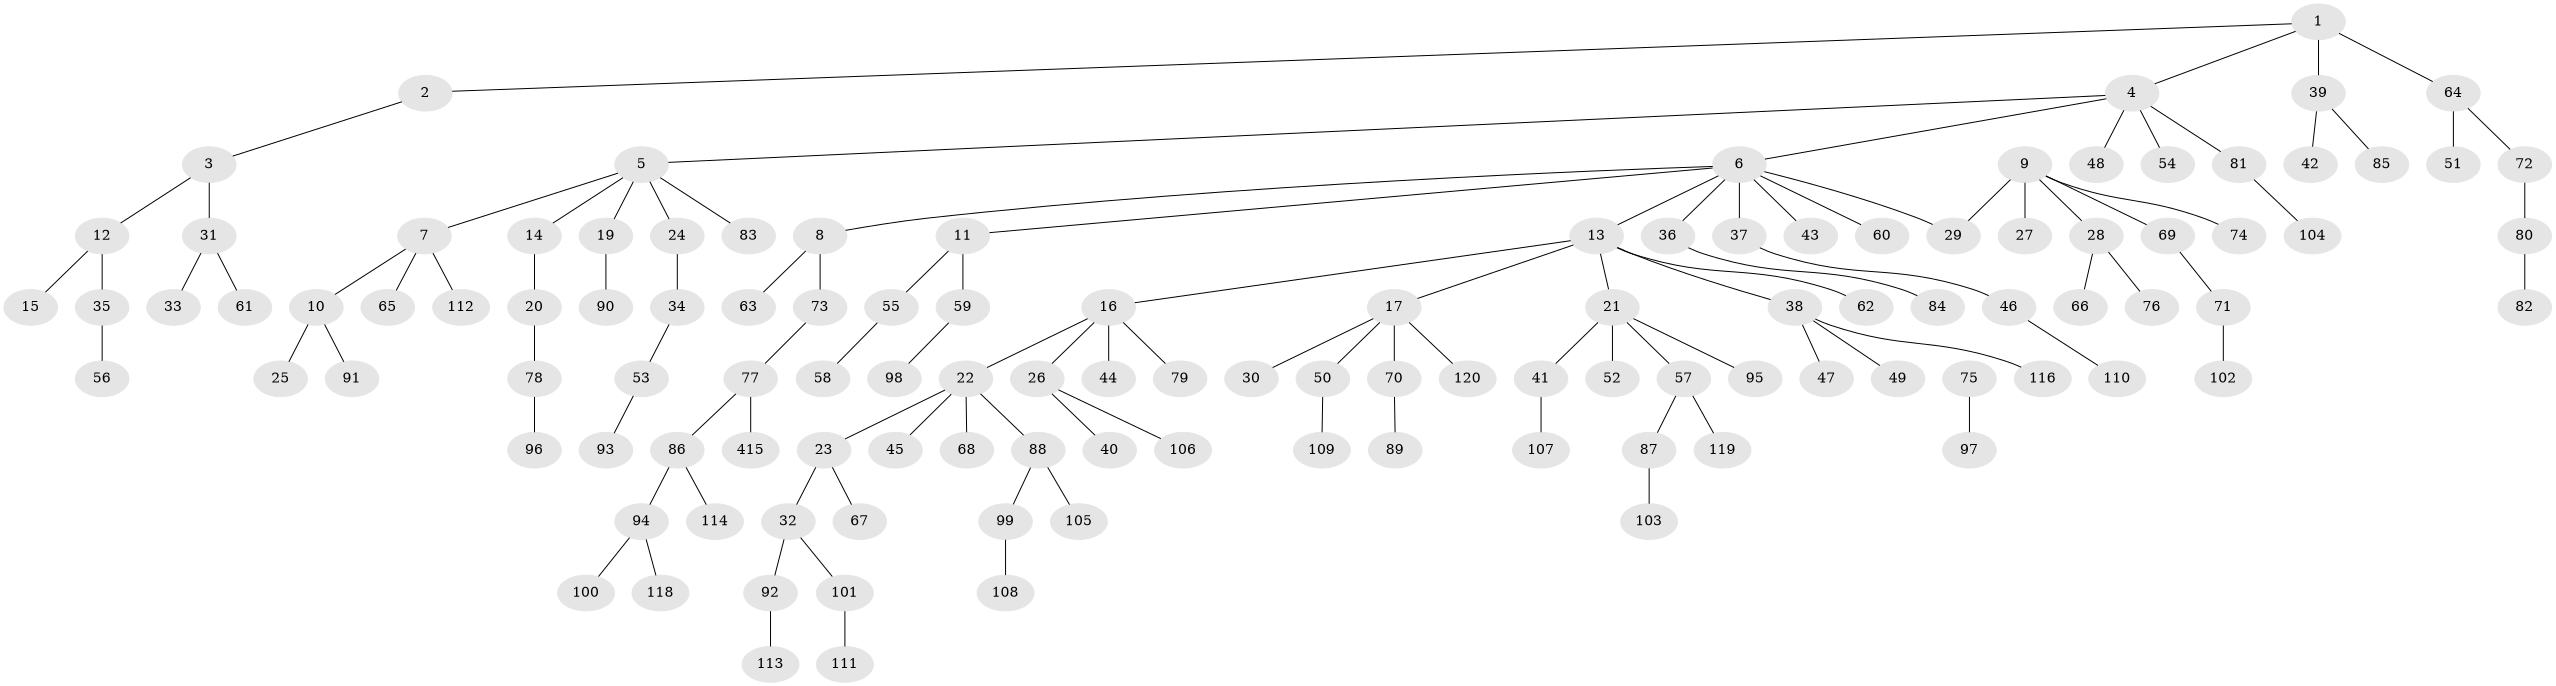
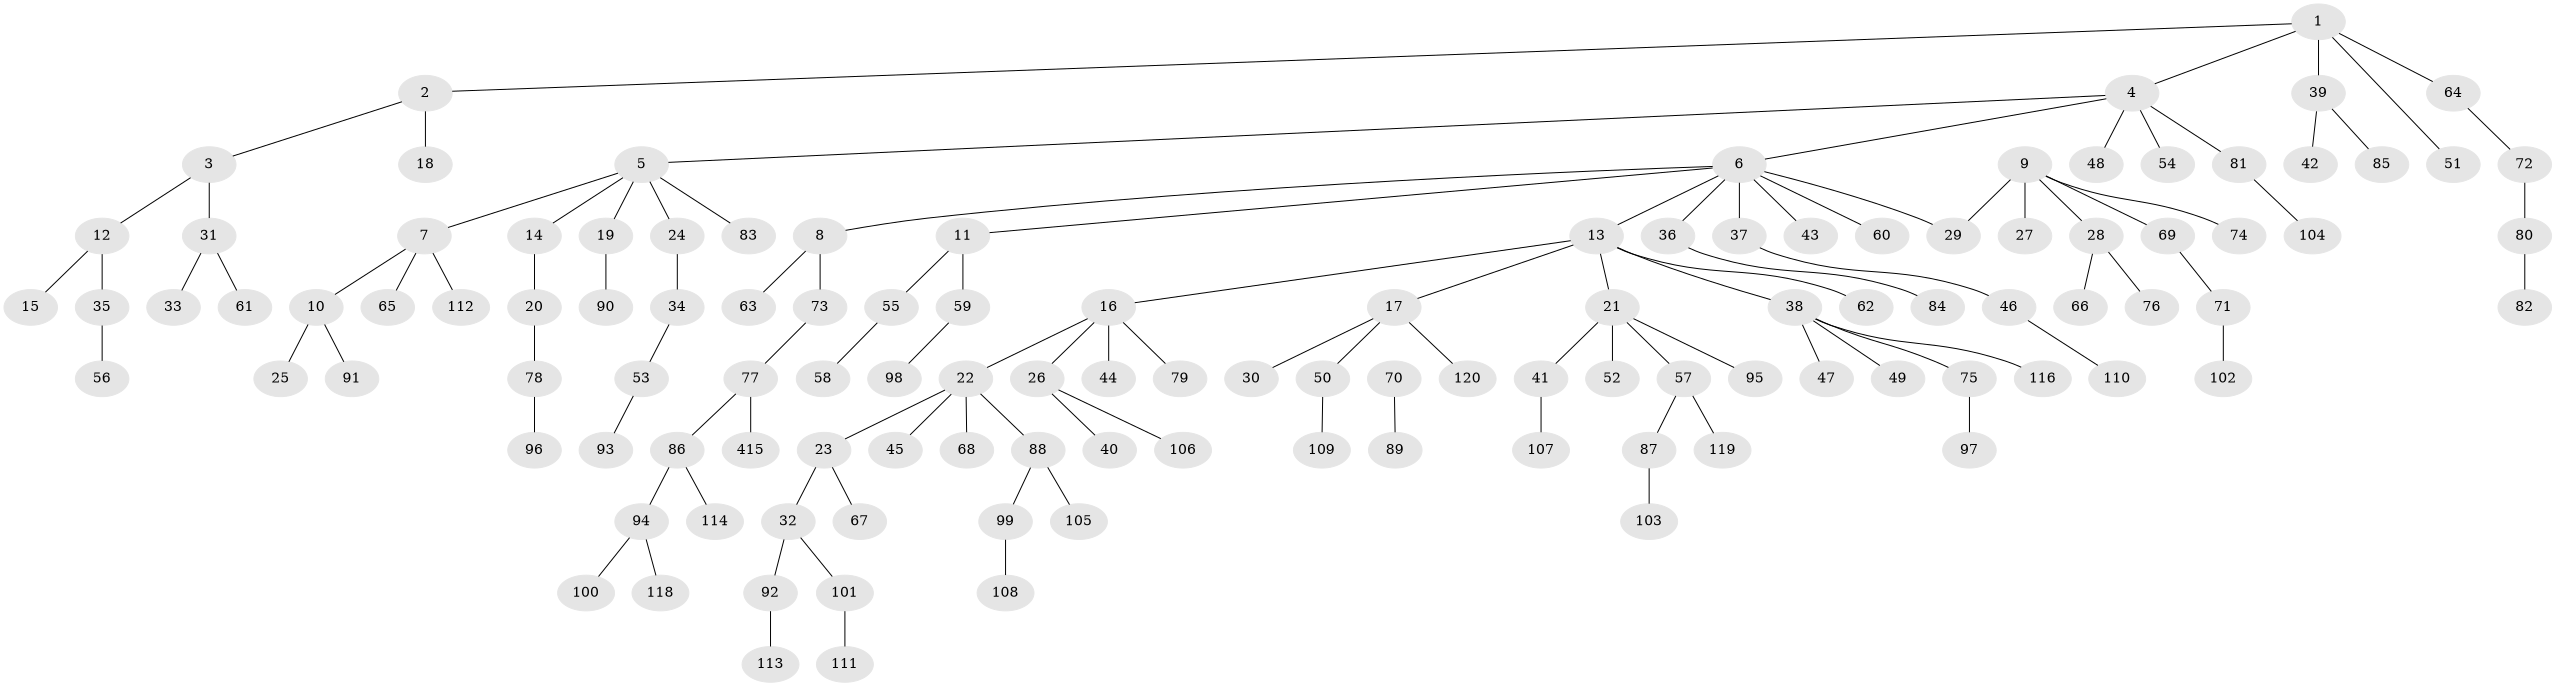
(2453, 129) -> (2386, 93)
none -> (425, 165)
(1394, 343) -> none
none -> (1892, 346)
